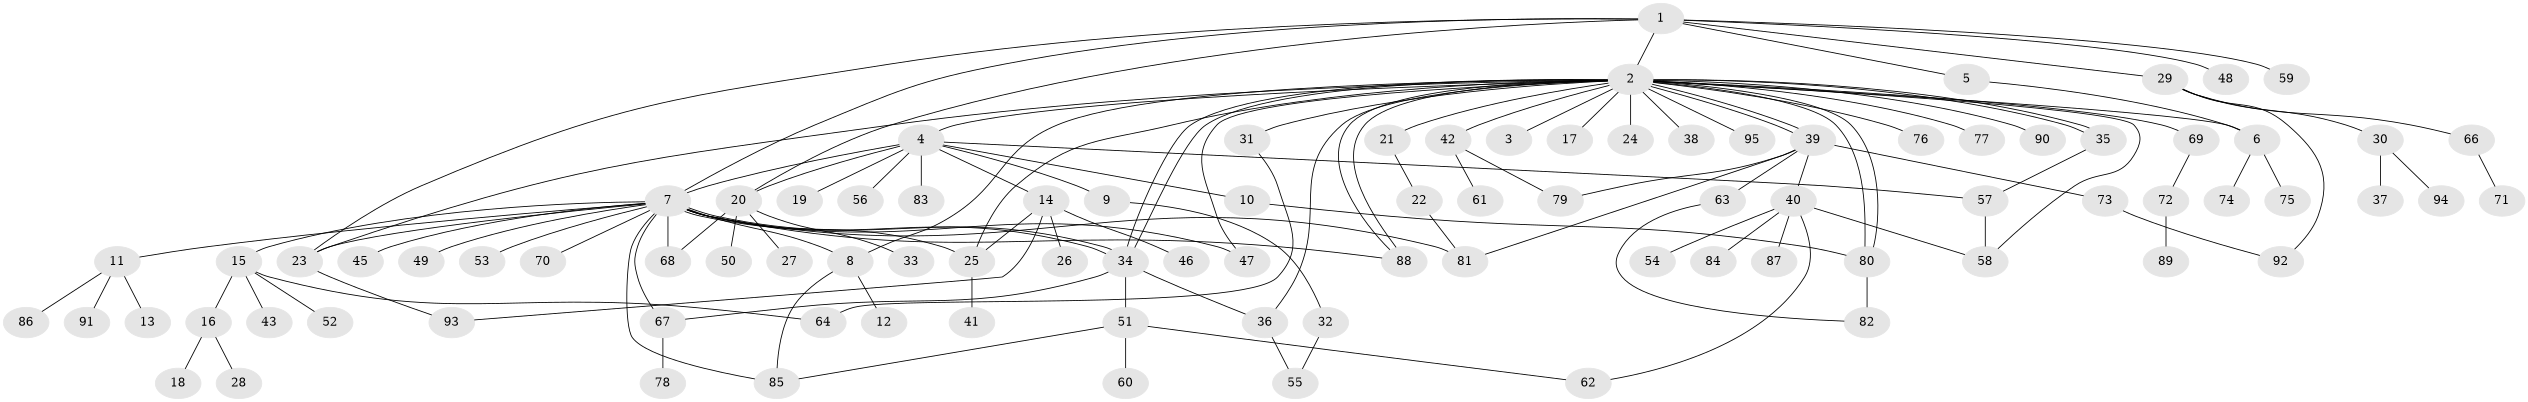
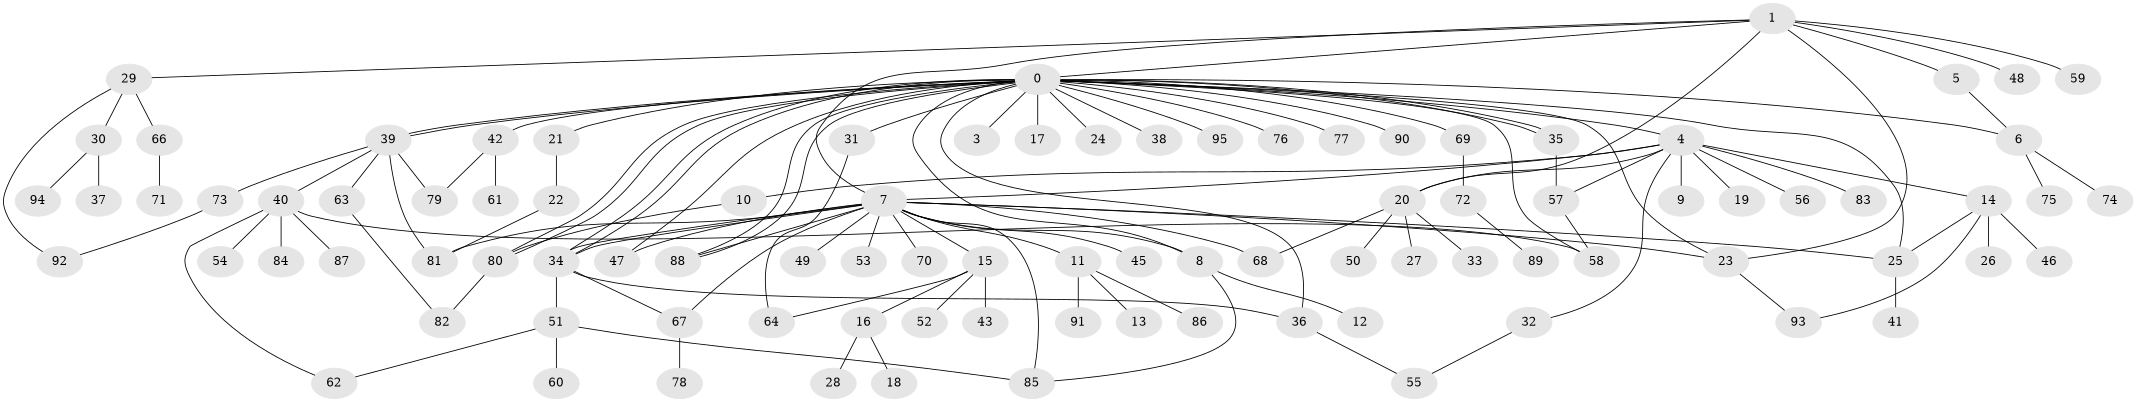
(1631, 79) -> (1038, 79)
(1242, 227) -> (1639, 257)
